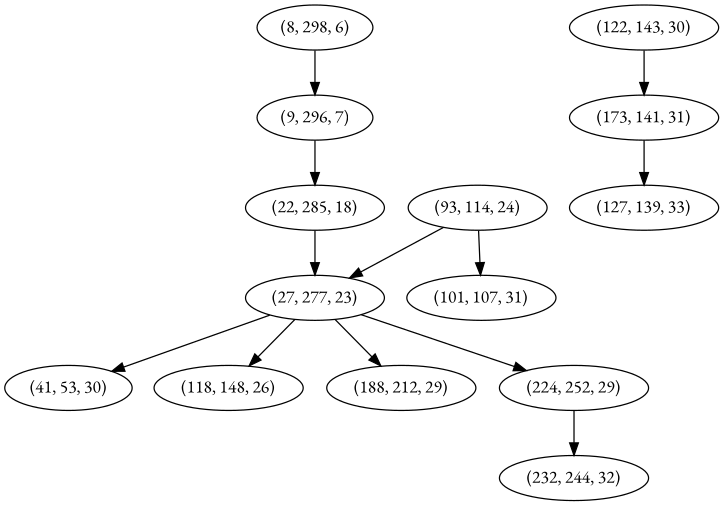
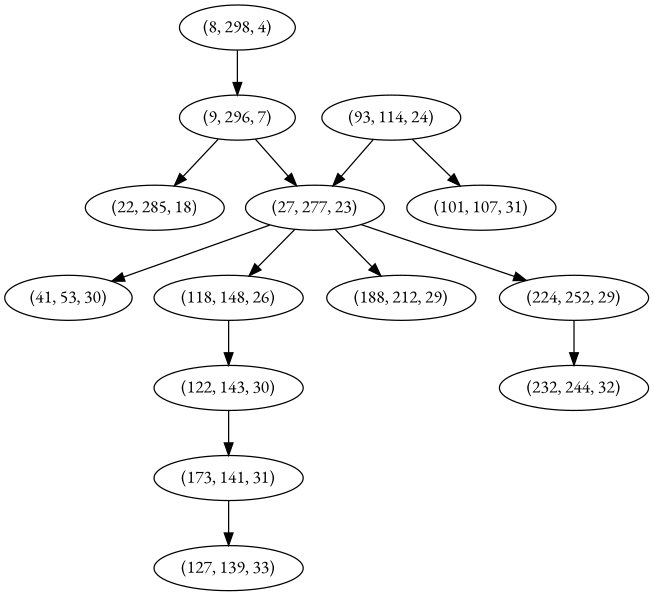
(315, 28) -> (237, 28)
(315, 247) -> (272, 158)
none -> (229, 337)
